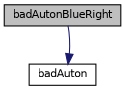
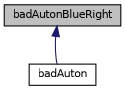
(70, 40) -> (55, 50)
